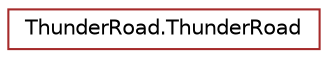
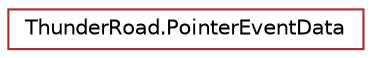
(164, 29) -> (186, 29)
